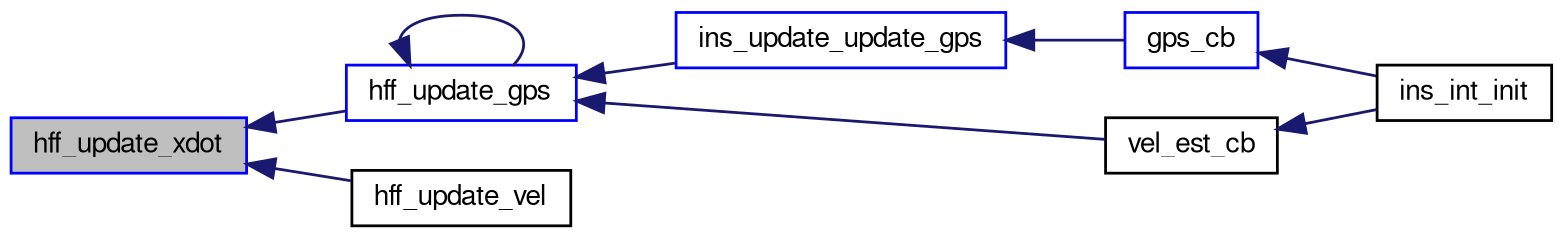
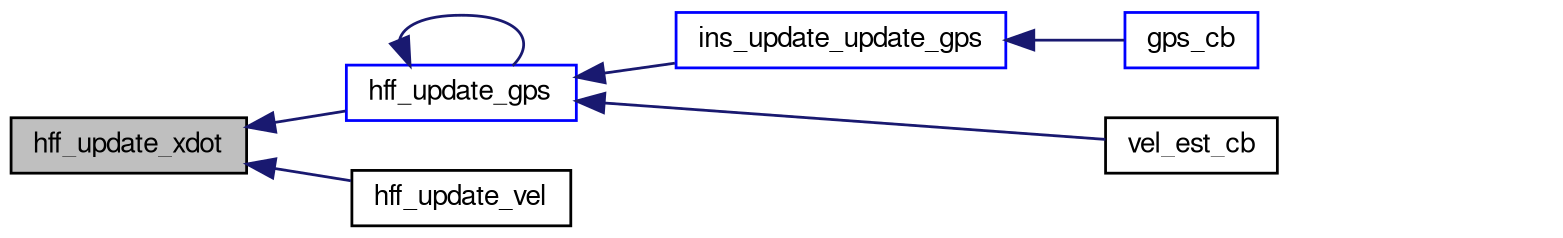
(1464, 93) -> none
(129, 145) -> (129, 145)
